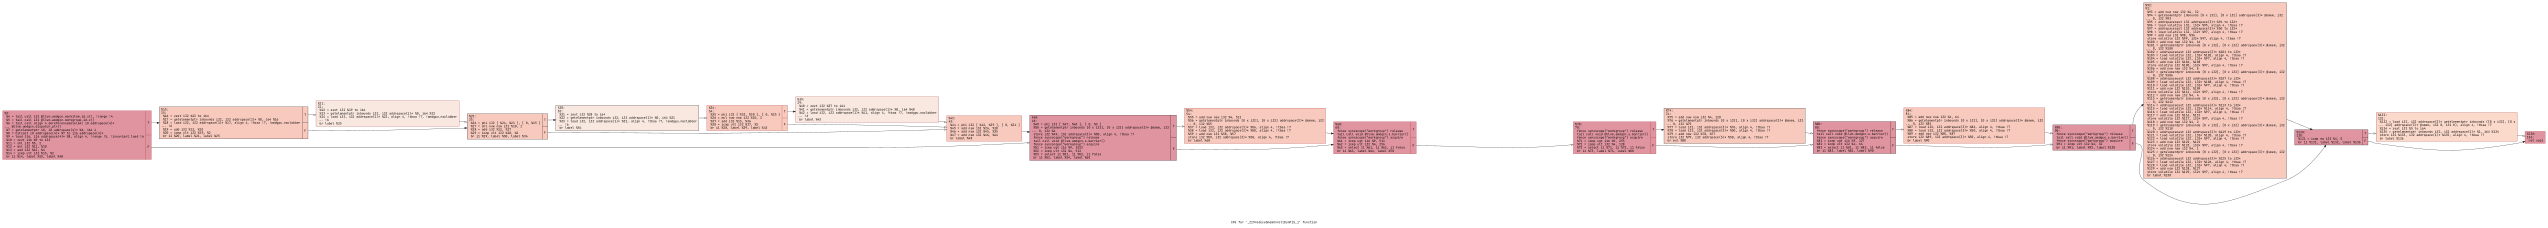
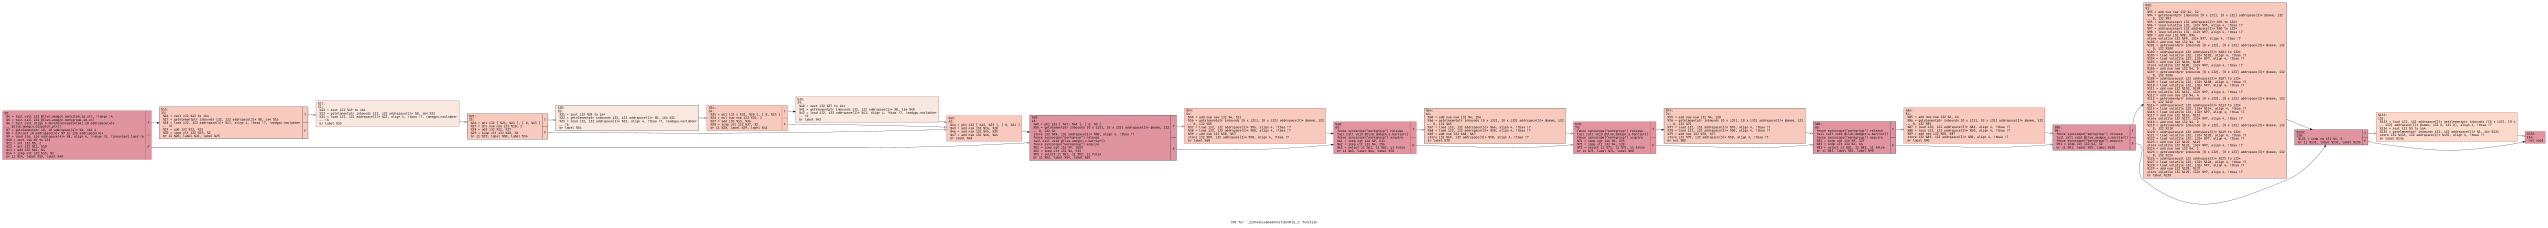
(551, 120) -> (551, 120)
none -> (1495, 126)
(386, 130) -> none
